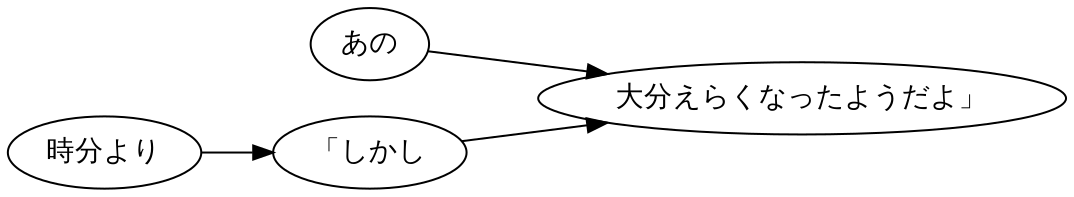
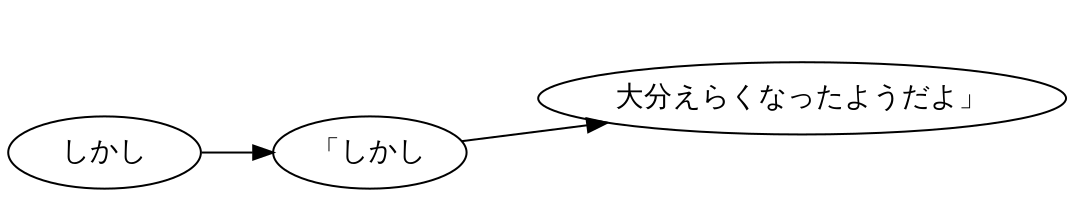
(370, 44) -> none
(105, 153) -> (105, 153)
